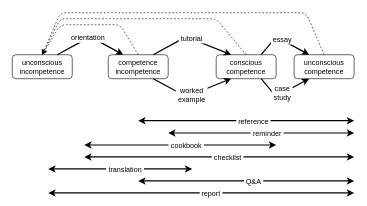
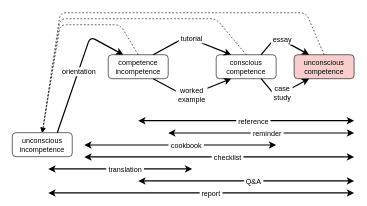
(42, 67) -> (42, 145)
(324, 67) -> (324, 67)
